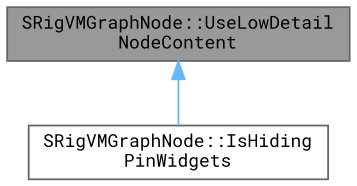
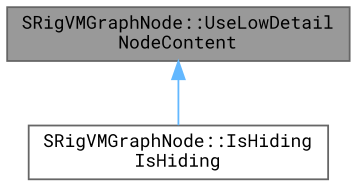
(178, 152) -> (178, 152)
